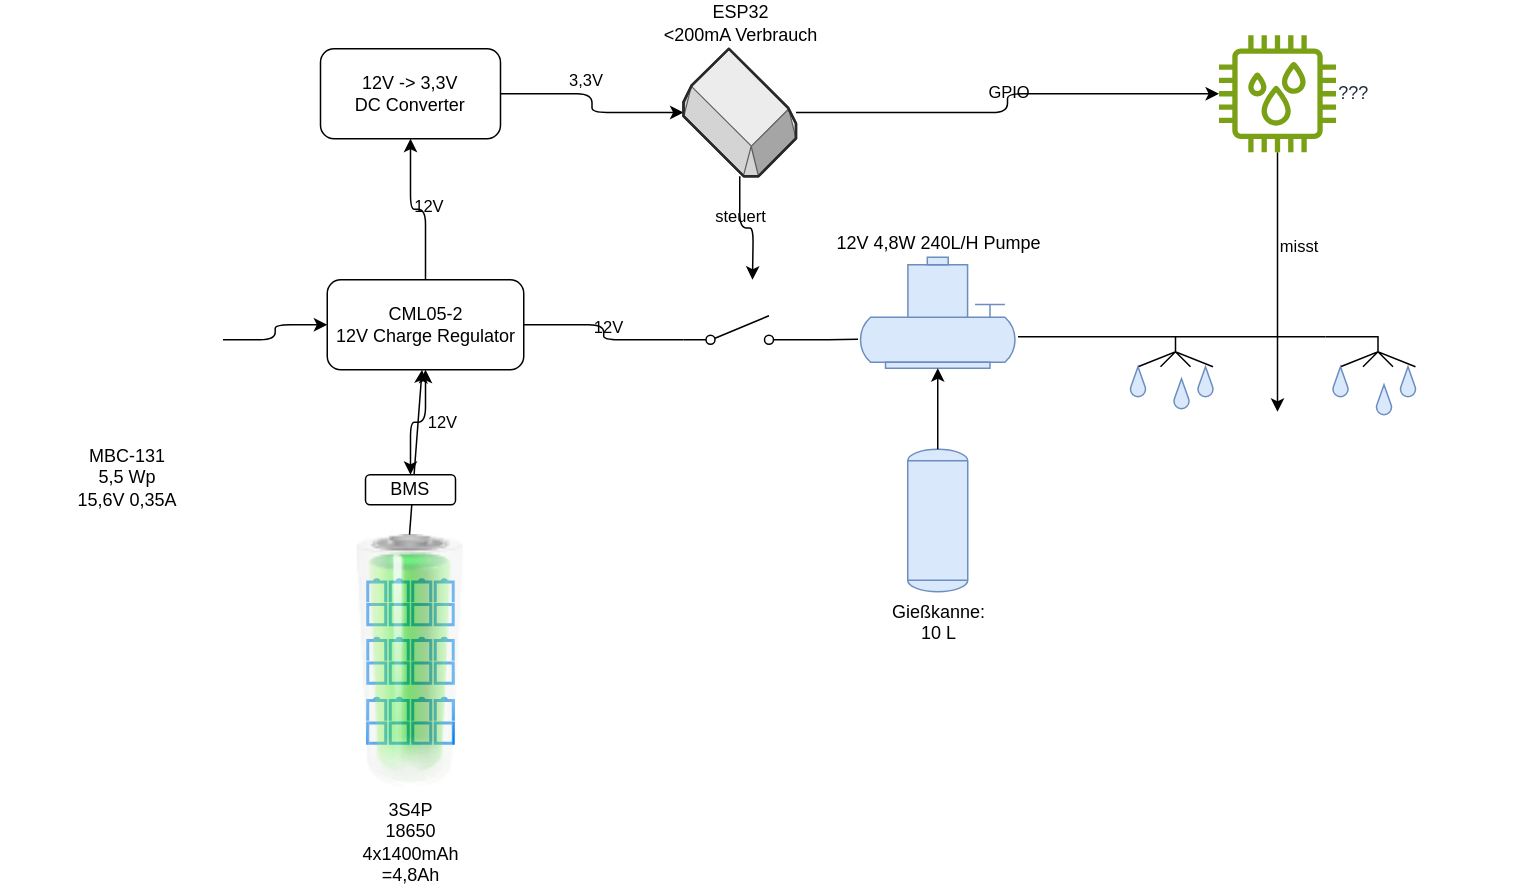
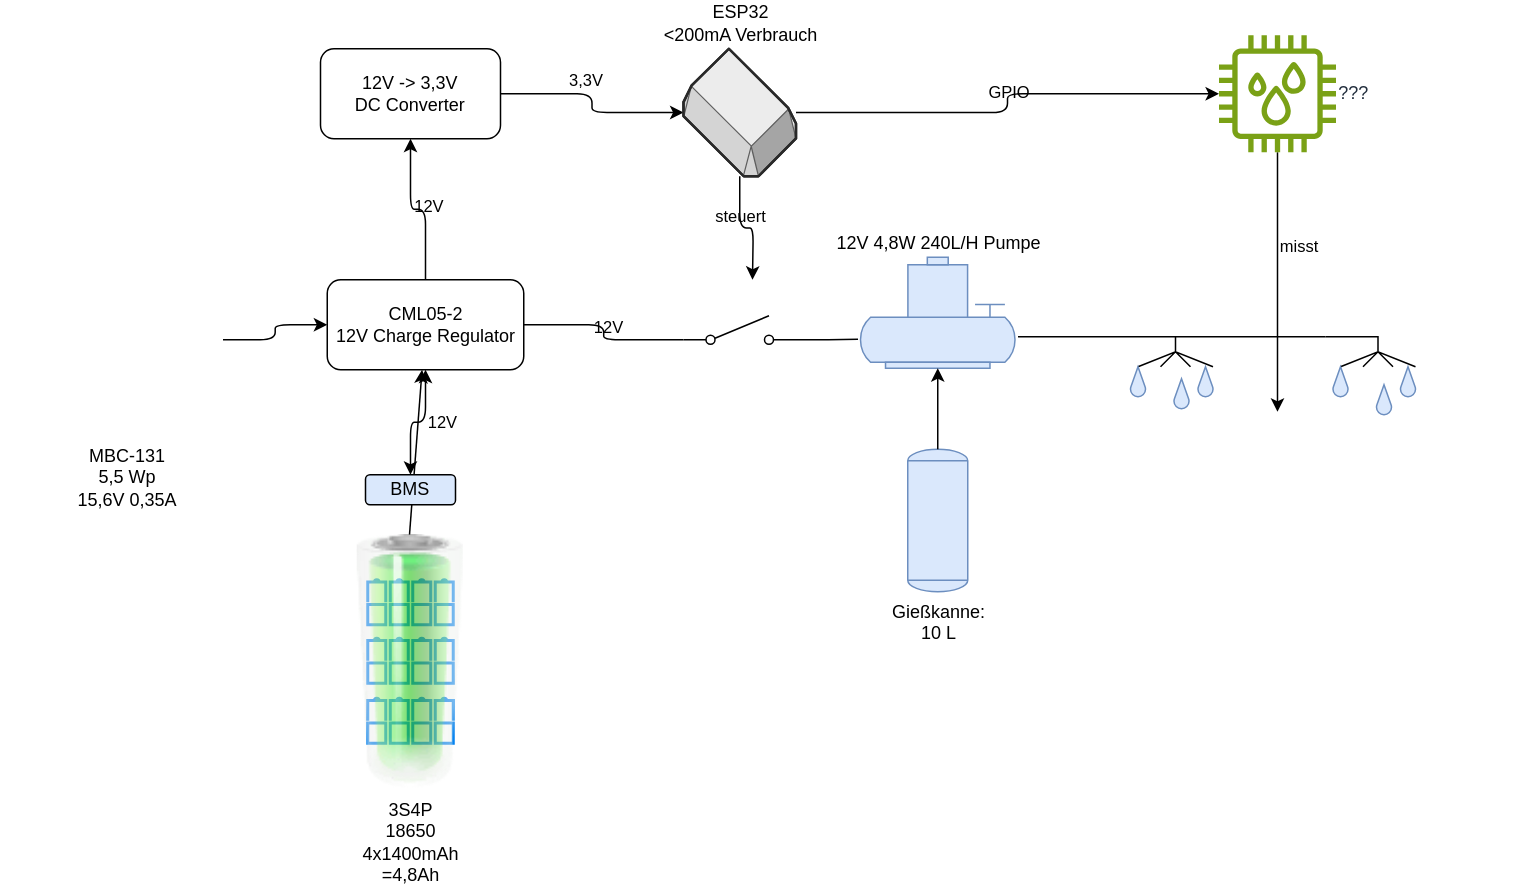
(410, 490) -> (410, 490)
